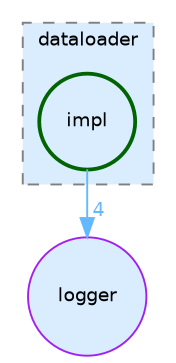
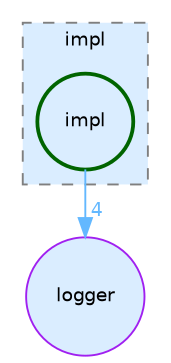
(88, 41) -> (85, 41)
